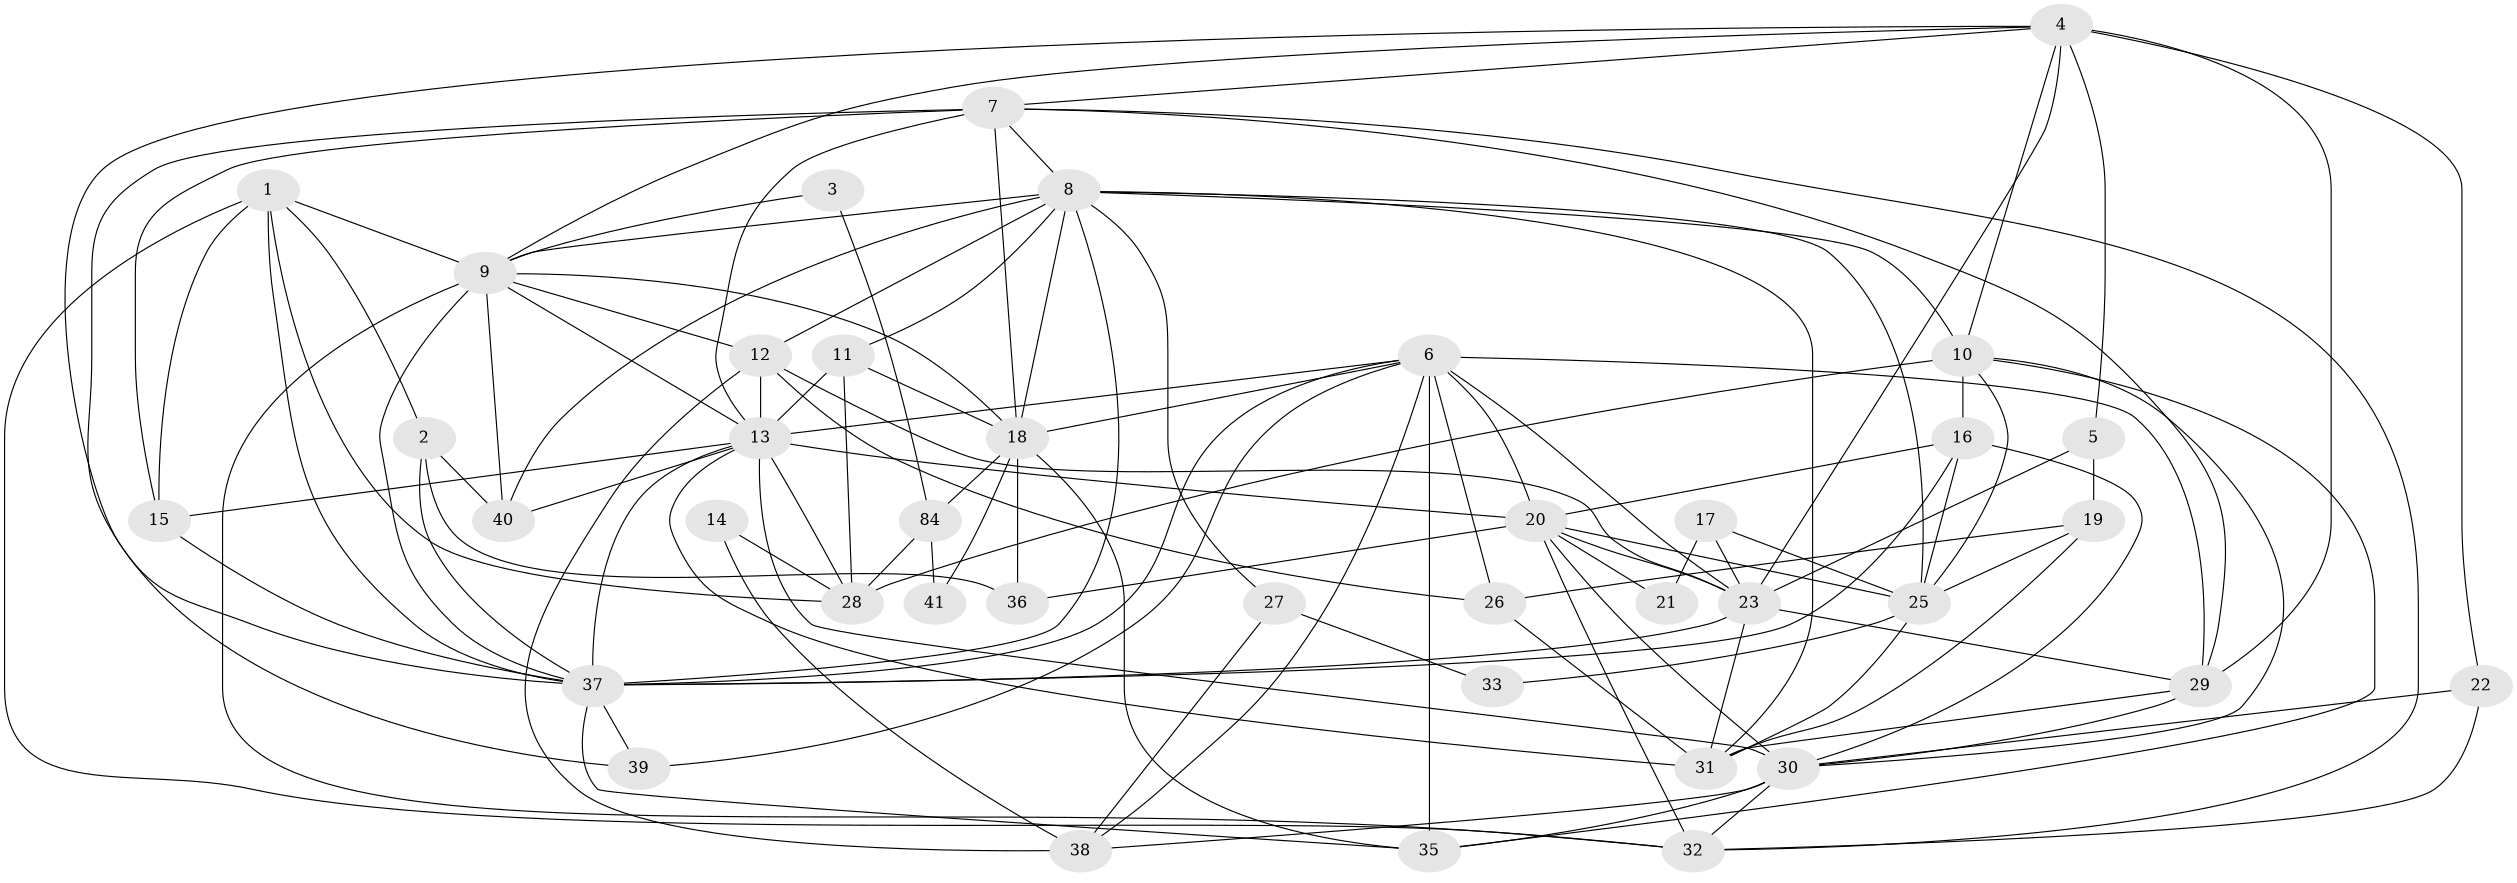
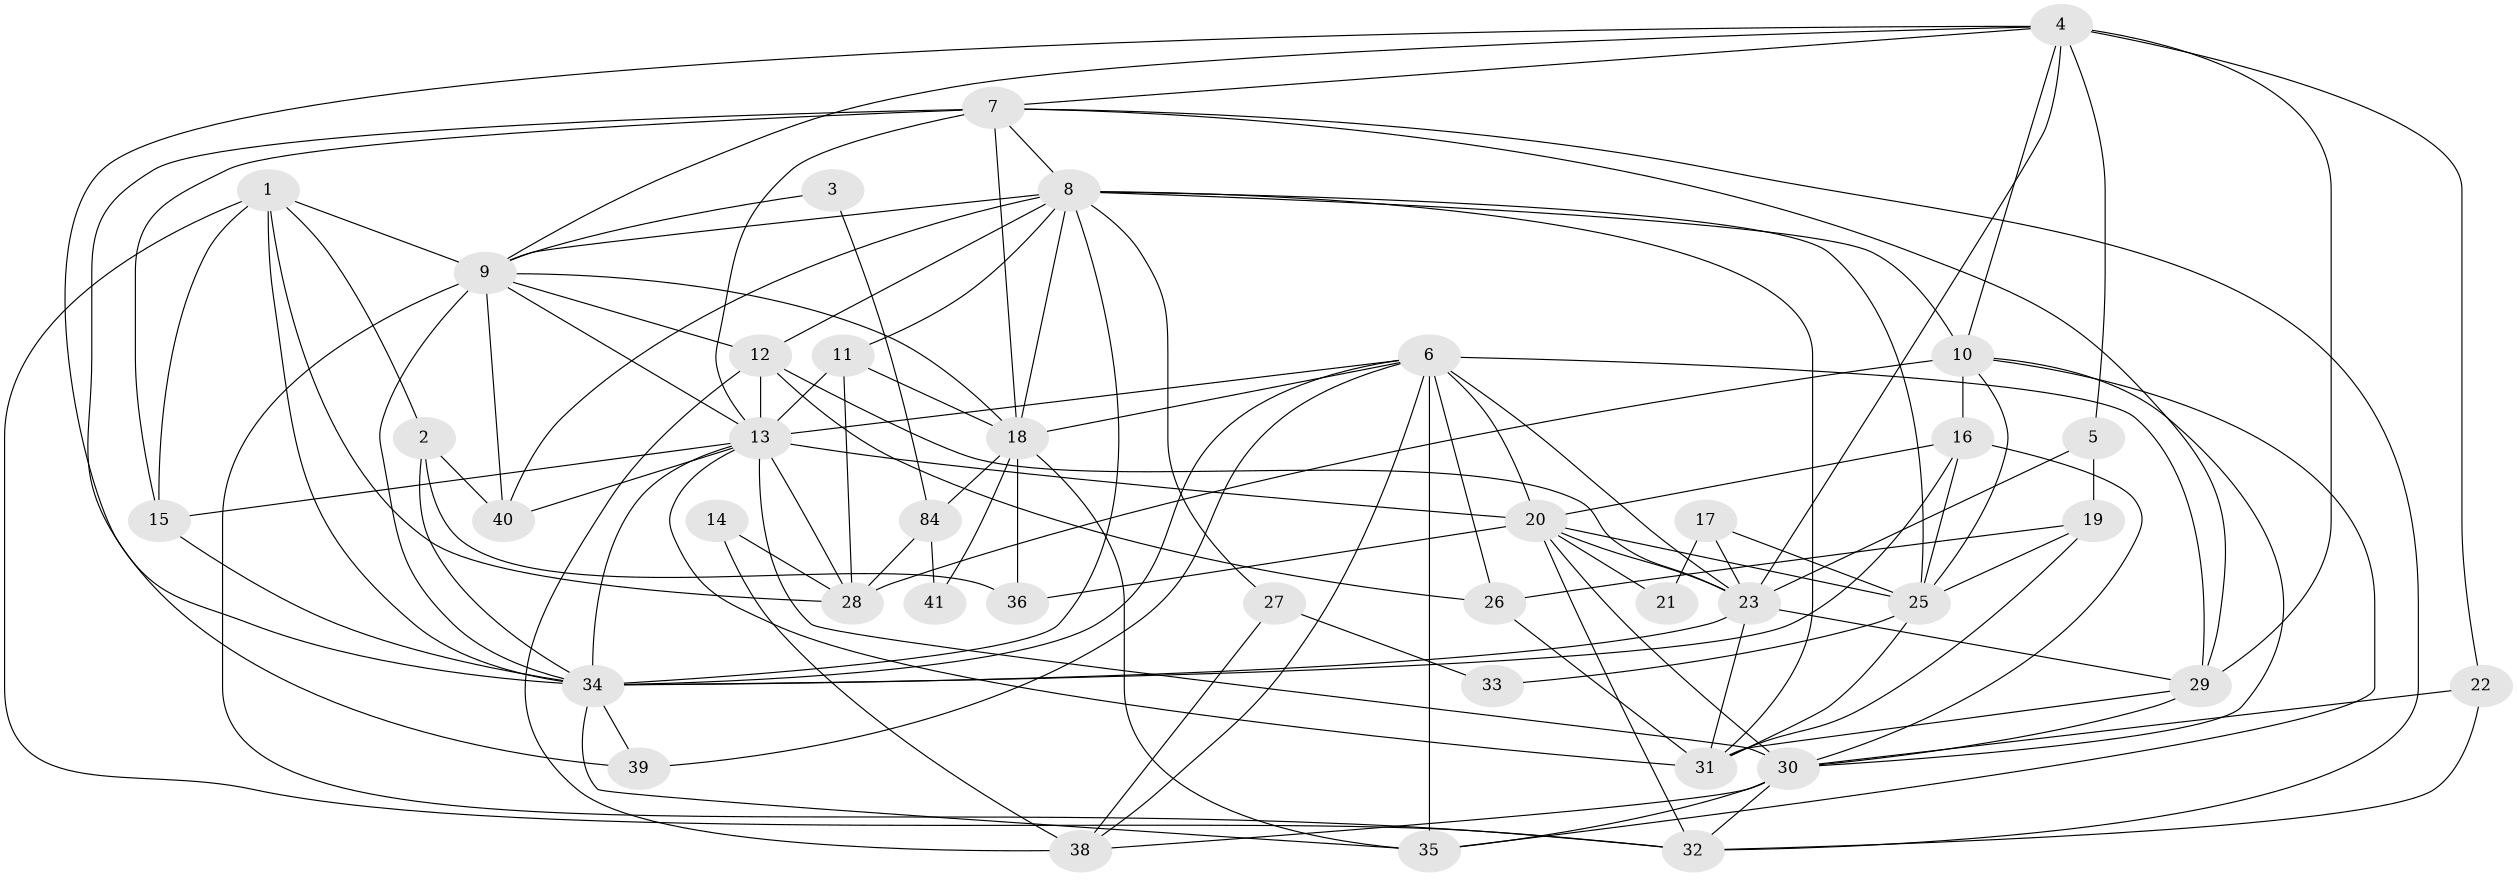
(593, 686) -> (593, 686)
